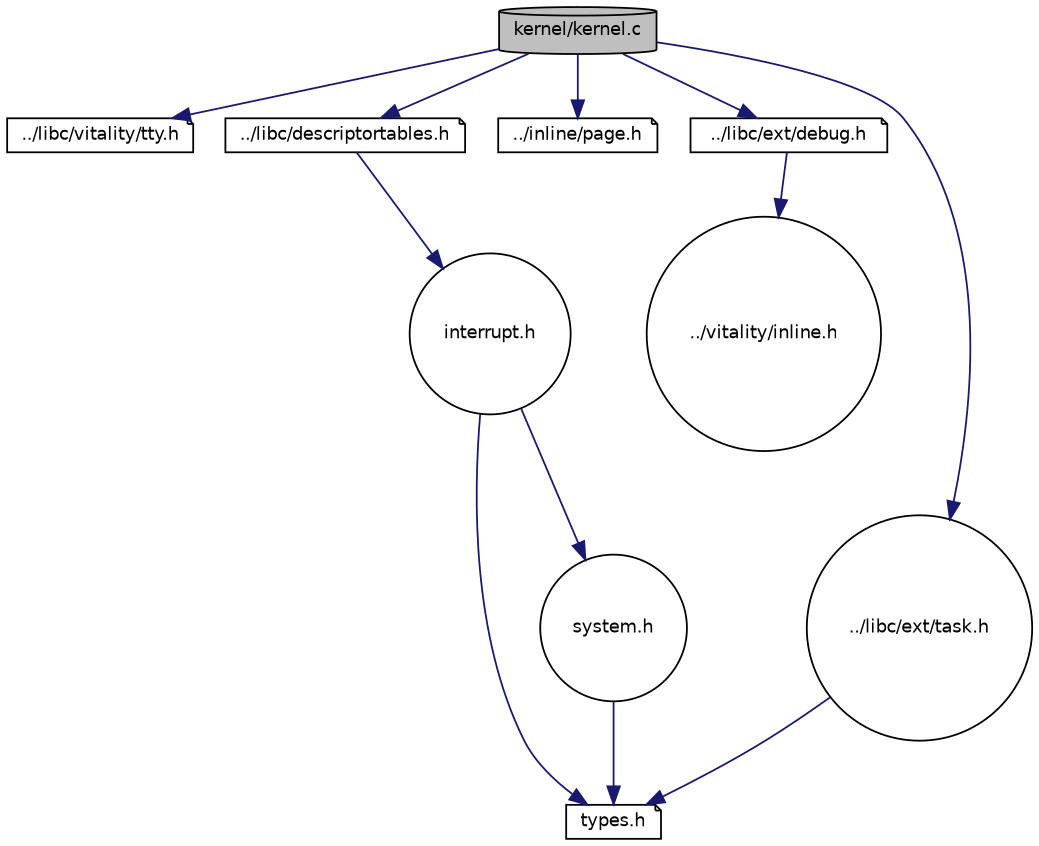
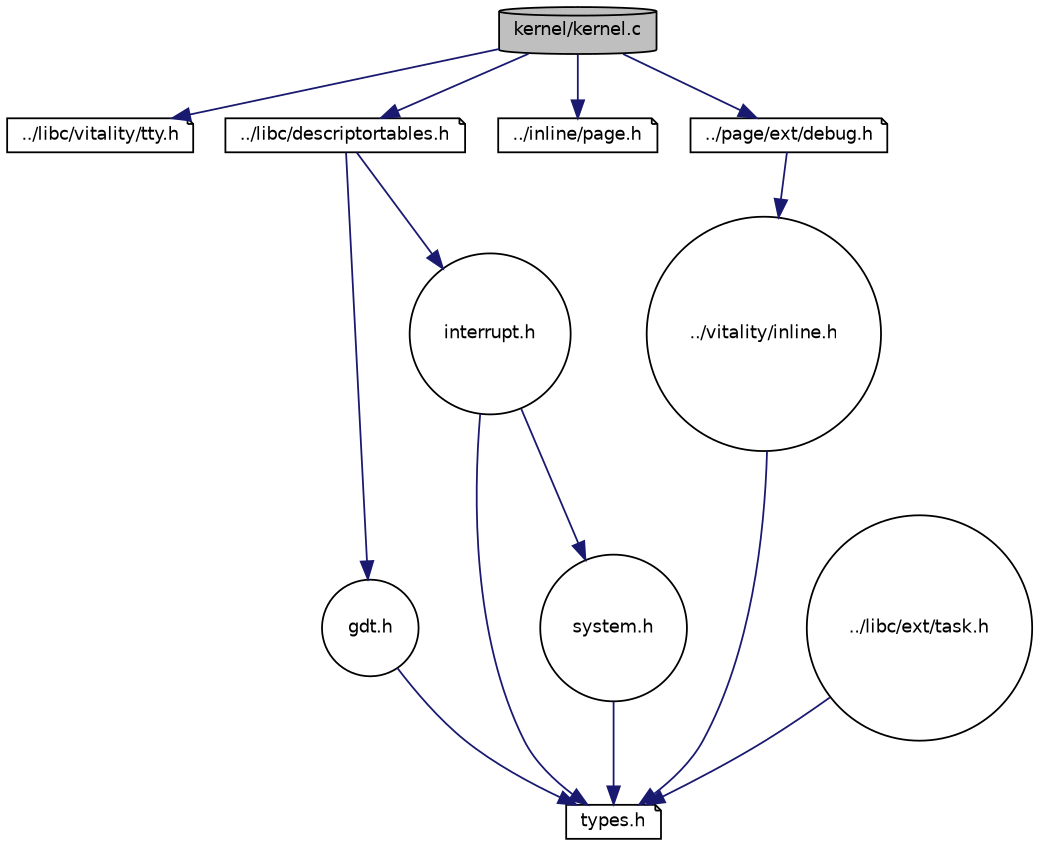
(789, 135) -> (789, 135)
(938, 177) -> none
none -> (370, 628)
none -> (743, 635)
